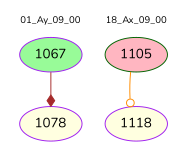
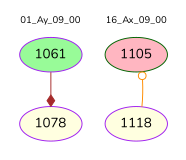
(136, 21) -> (136, 21)
(51, 55) -> (51, 55)
(130, 85) -> (143, 93)
